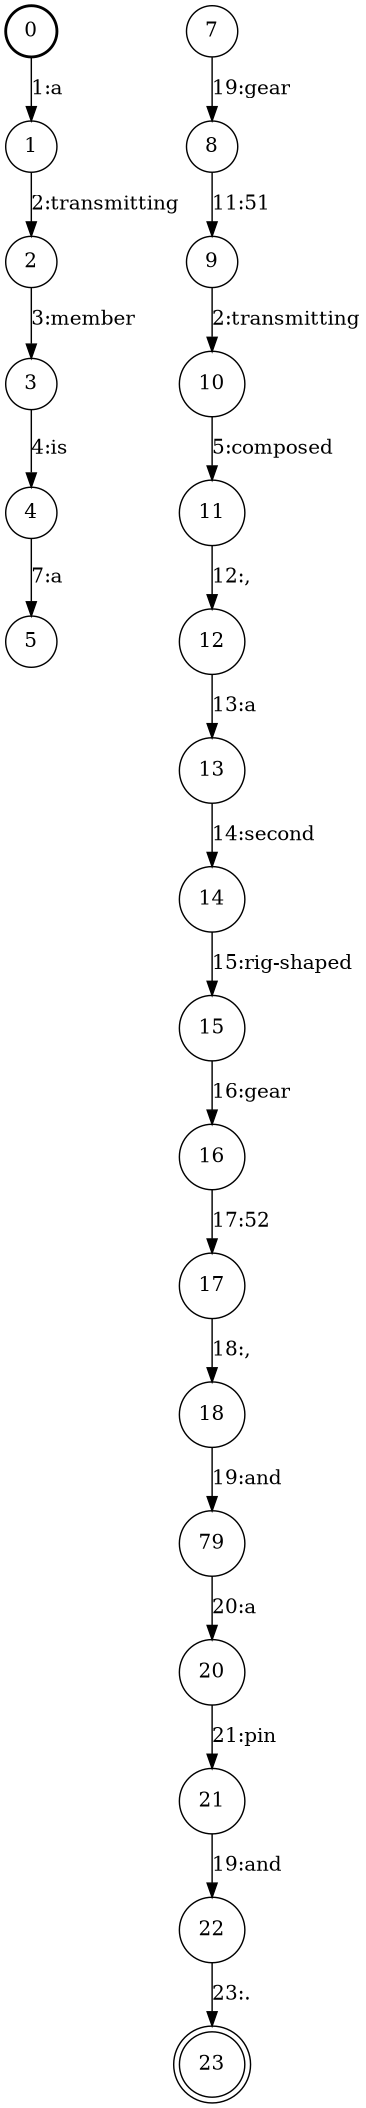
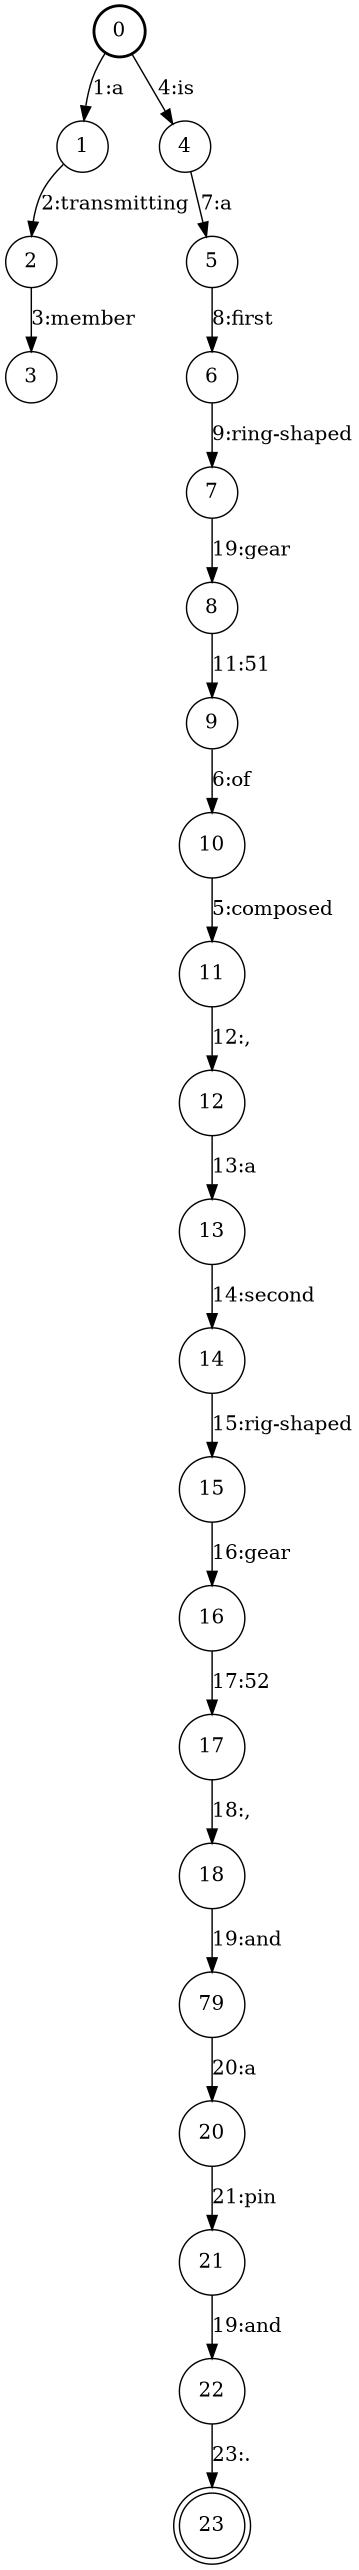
(286, 320) -> (232, 781)
none -> (212, 377)
(31, 441) -> (149, 82)
